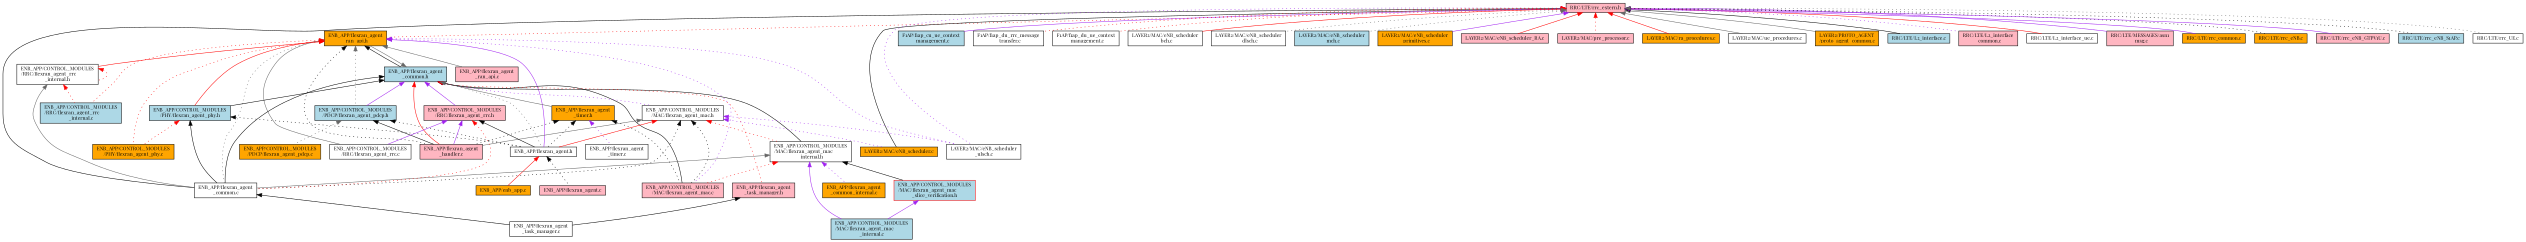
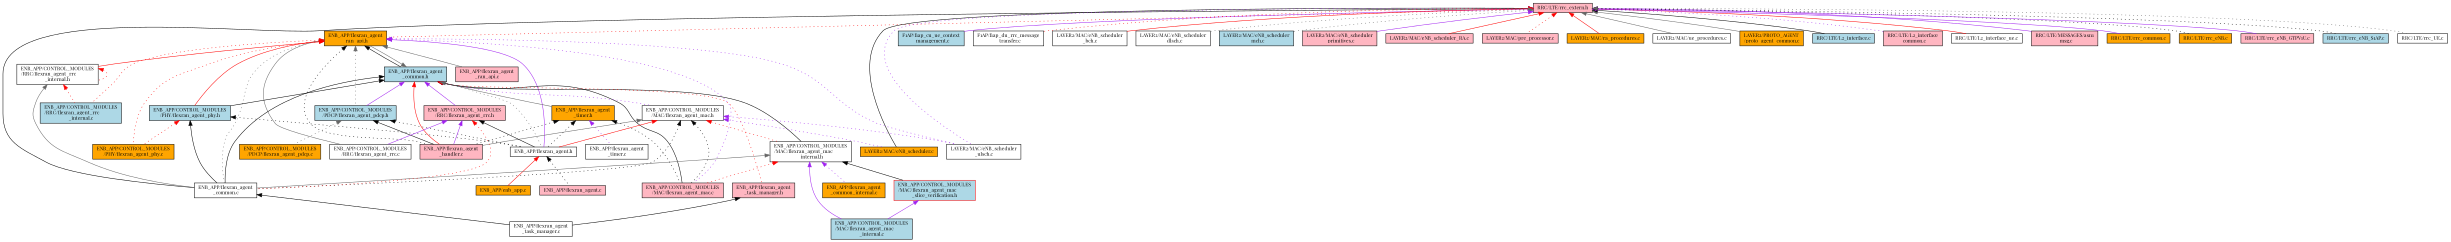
(1086, 38) -> none
(1415, 38) -> (1340, 38)
